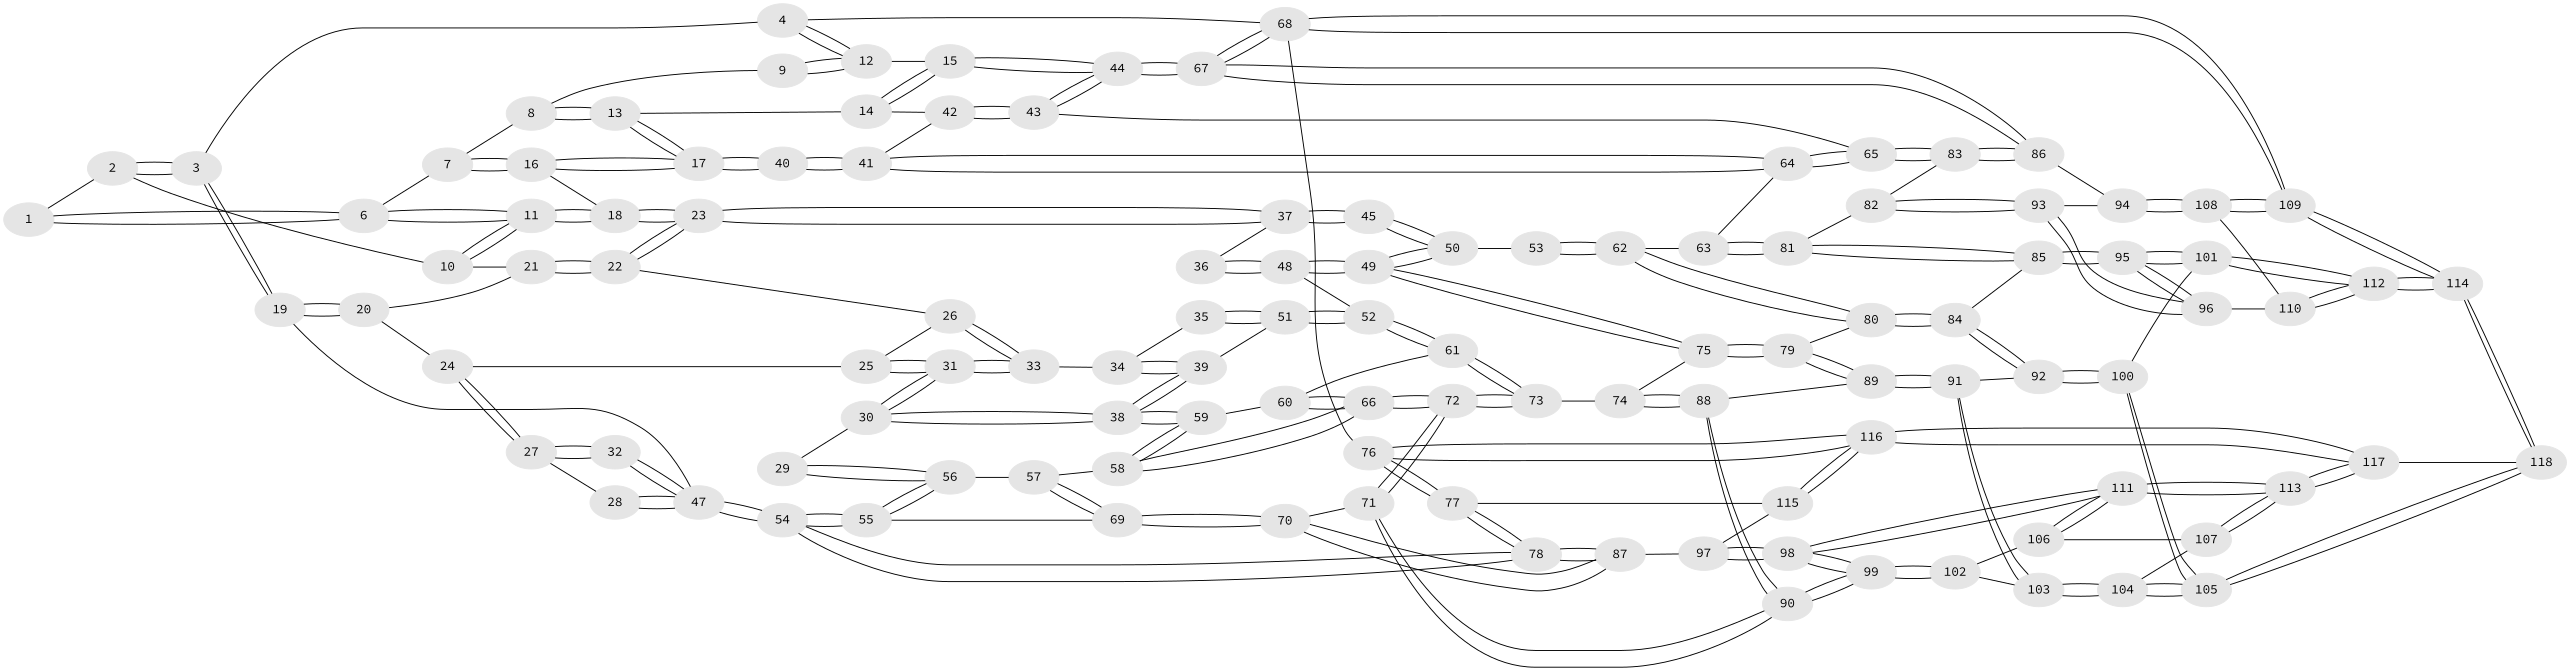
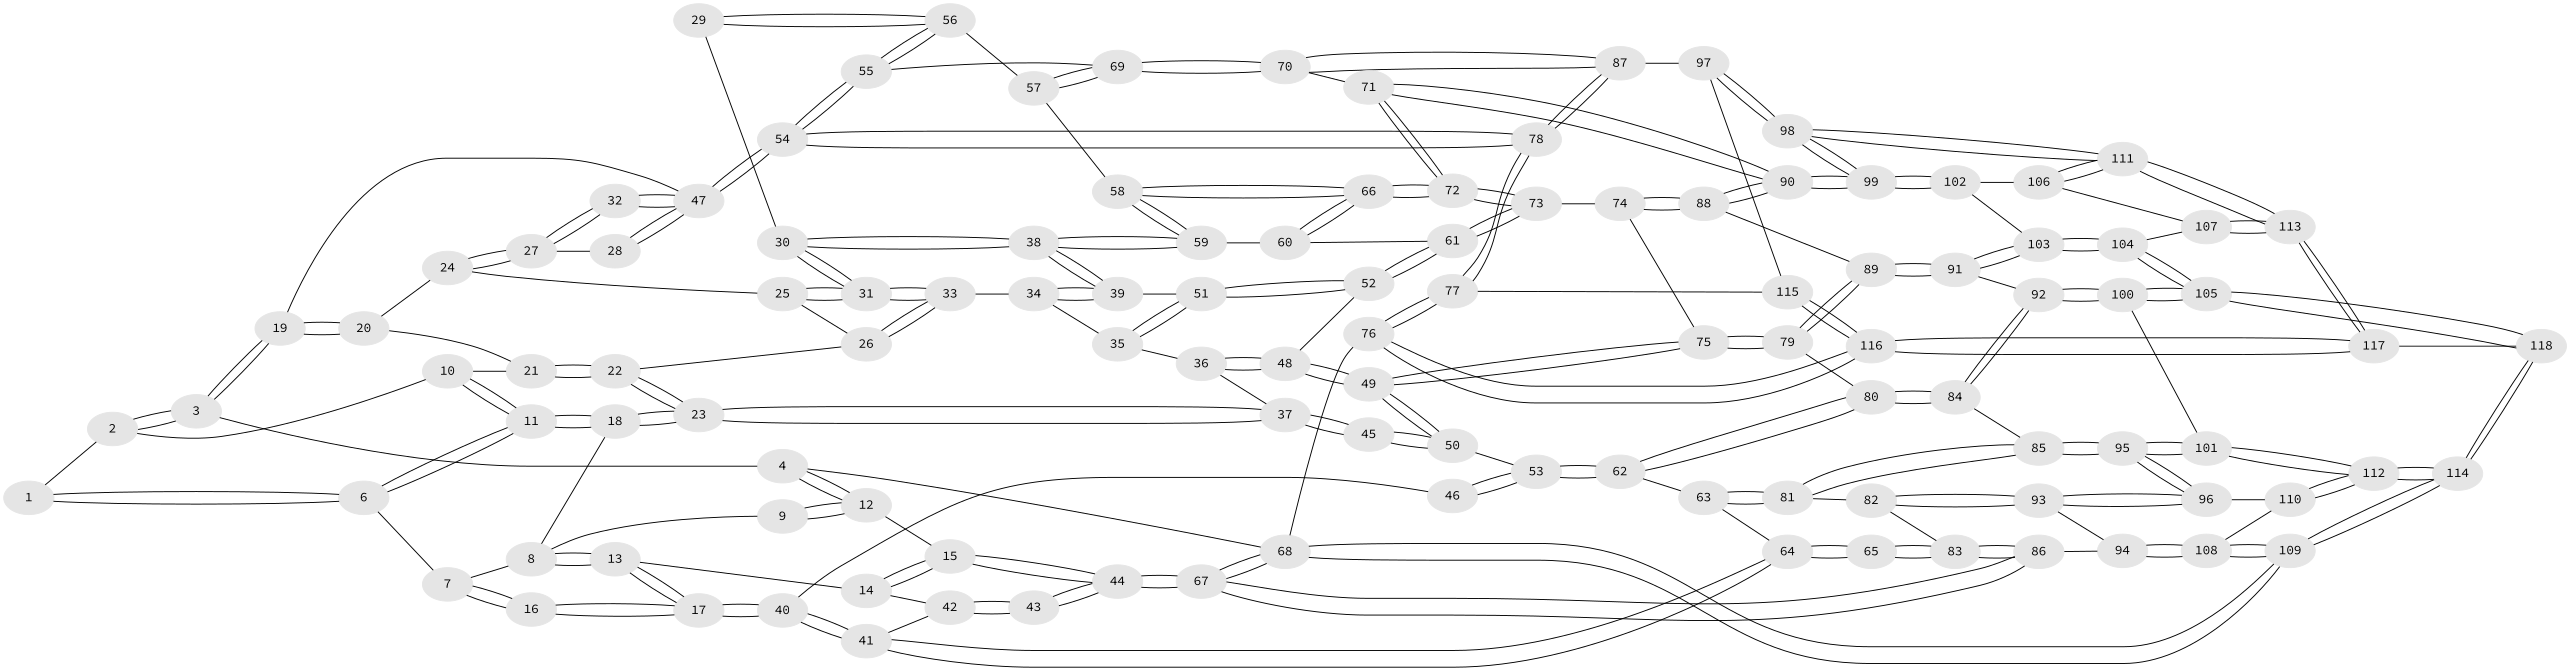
(1455, 120) -> none
(573, 190) -> (573, 490)
none -> (1160, 354)
none -> (1453, 496)
